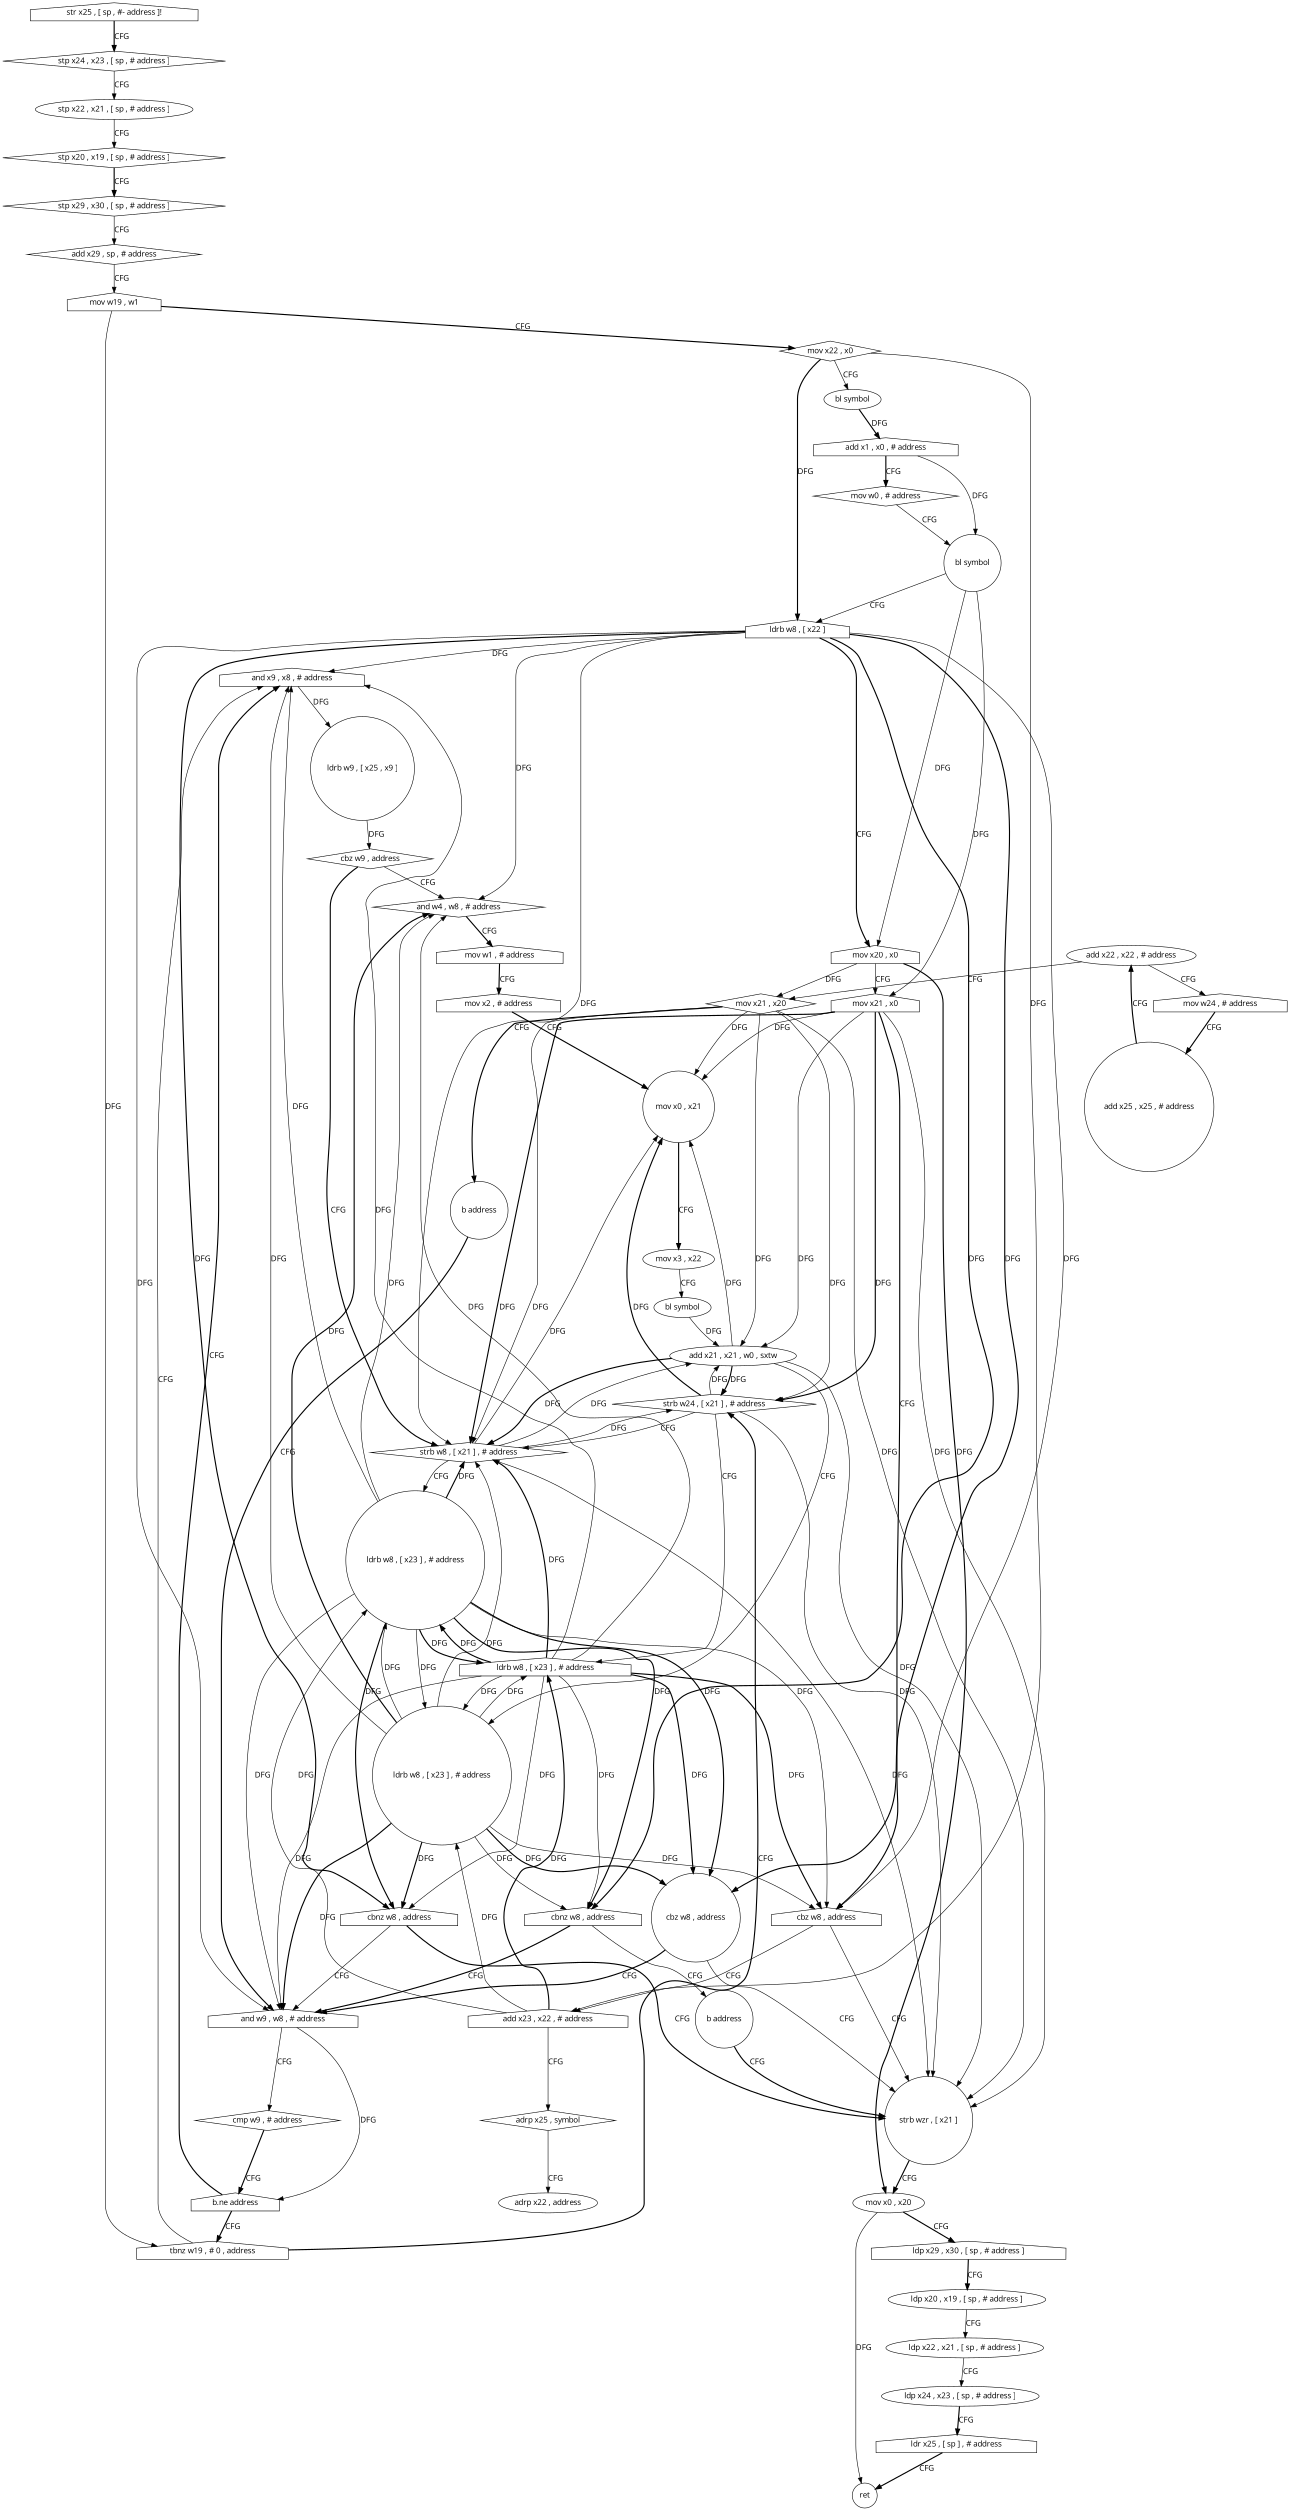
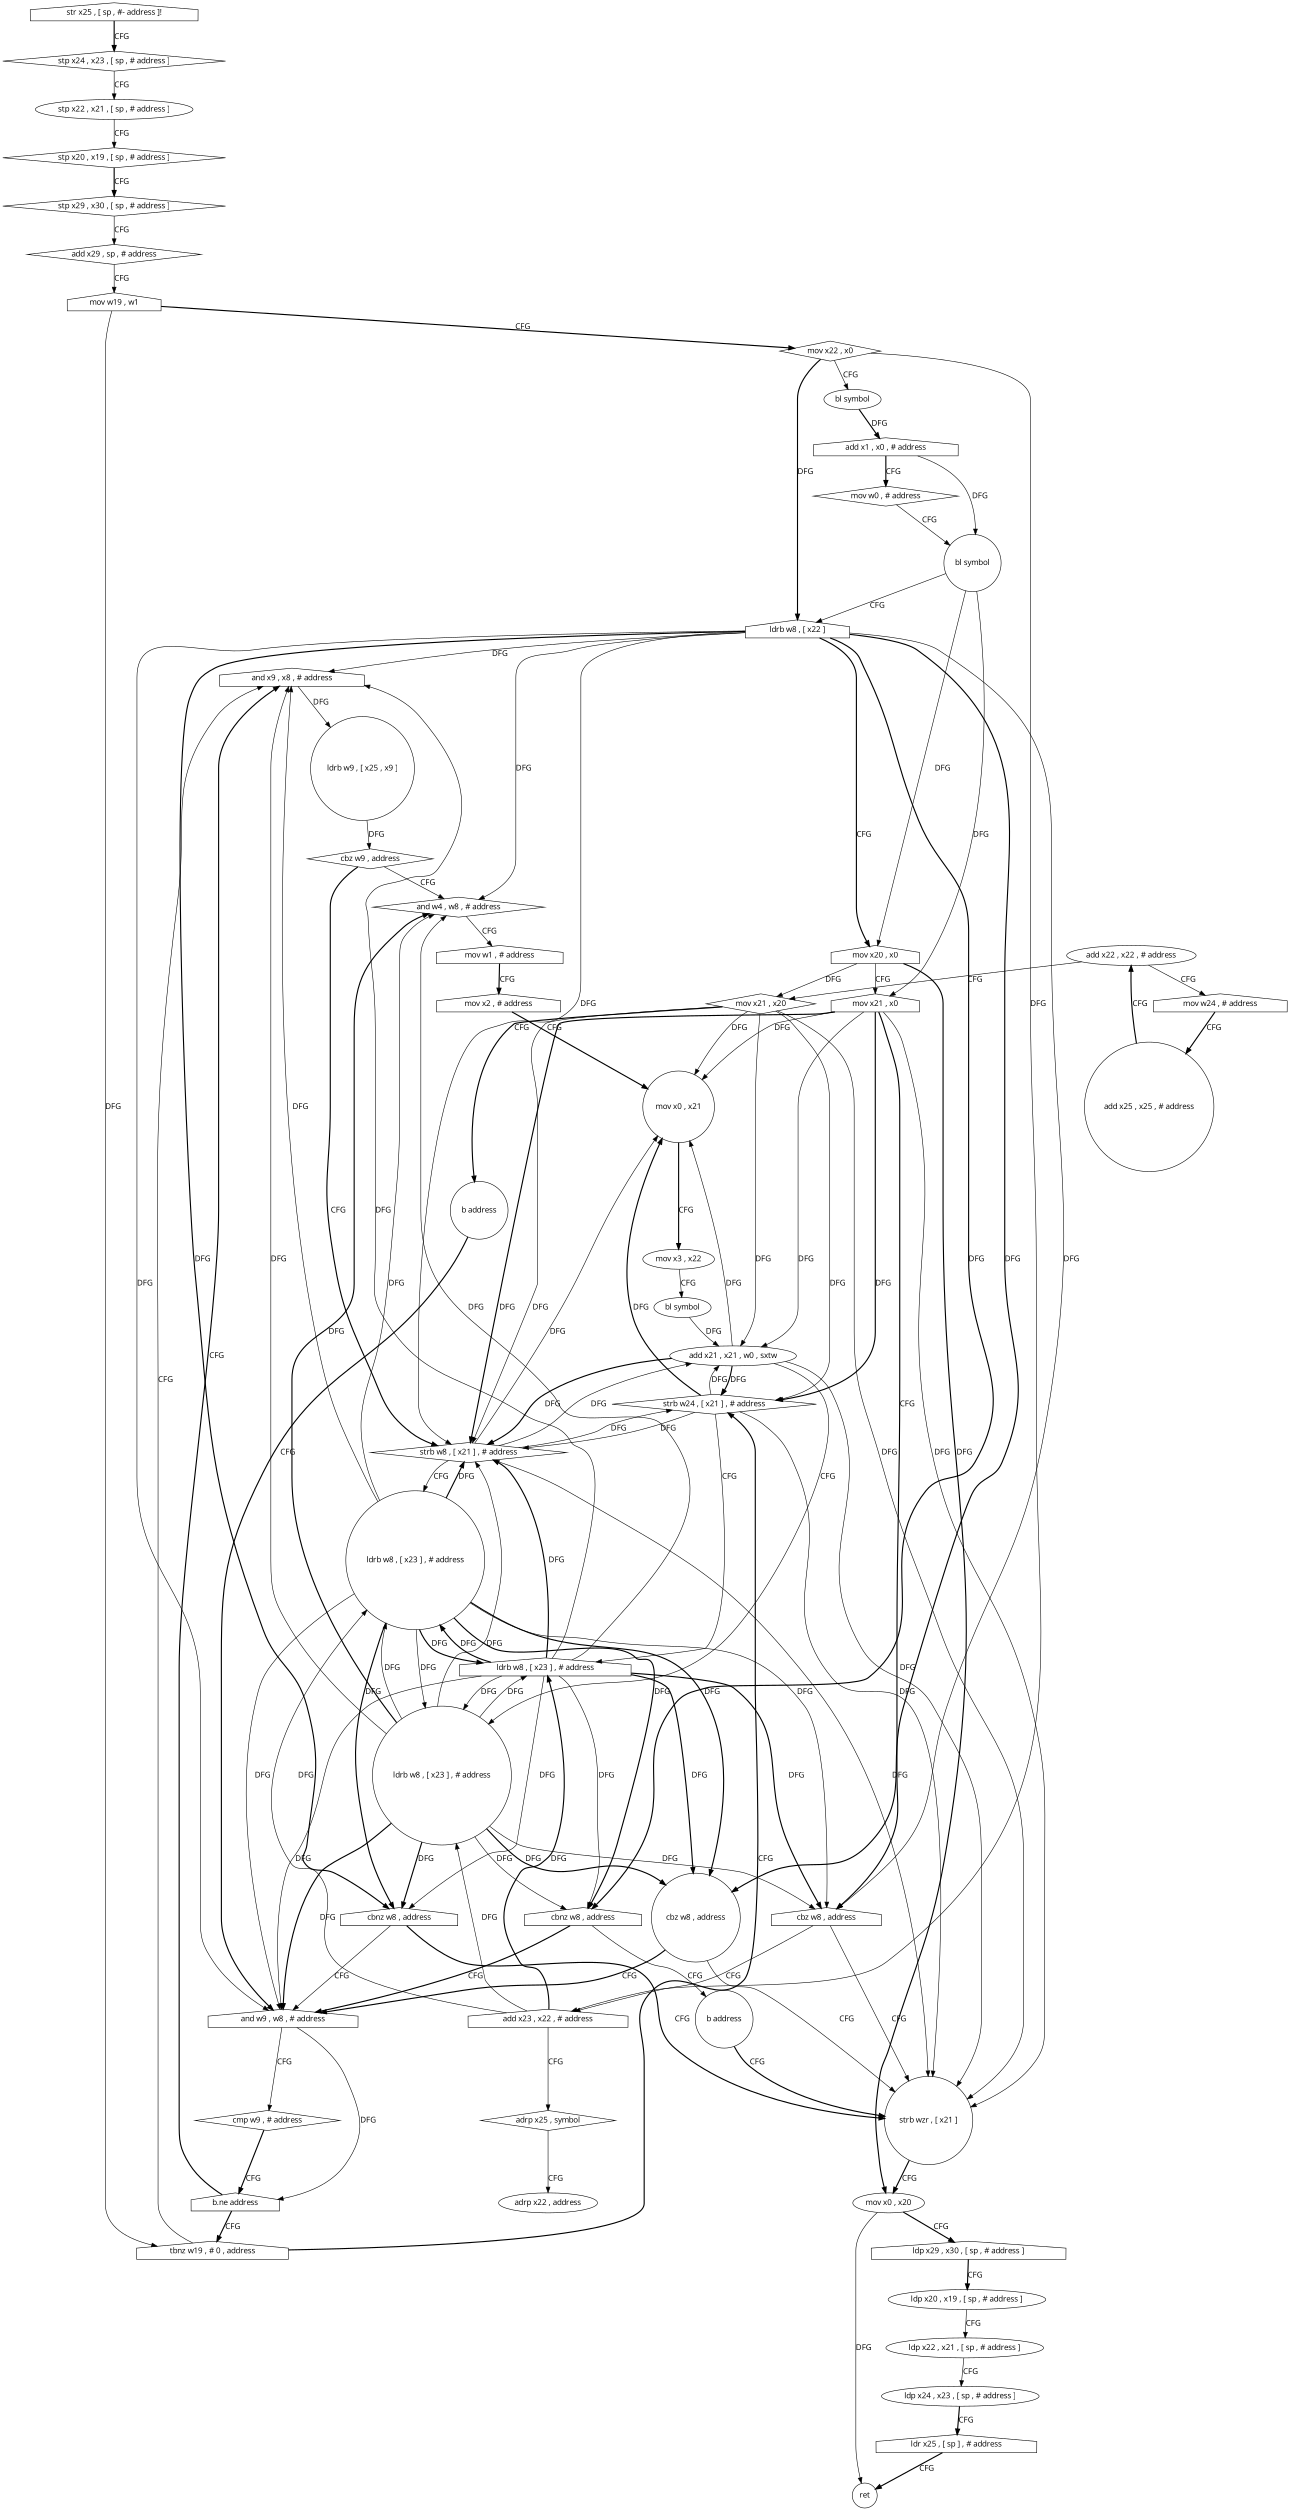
(477, 929) -> (477, 929)
(668, 1428) -> (668, 1428)
